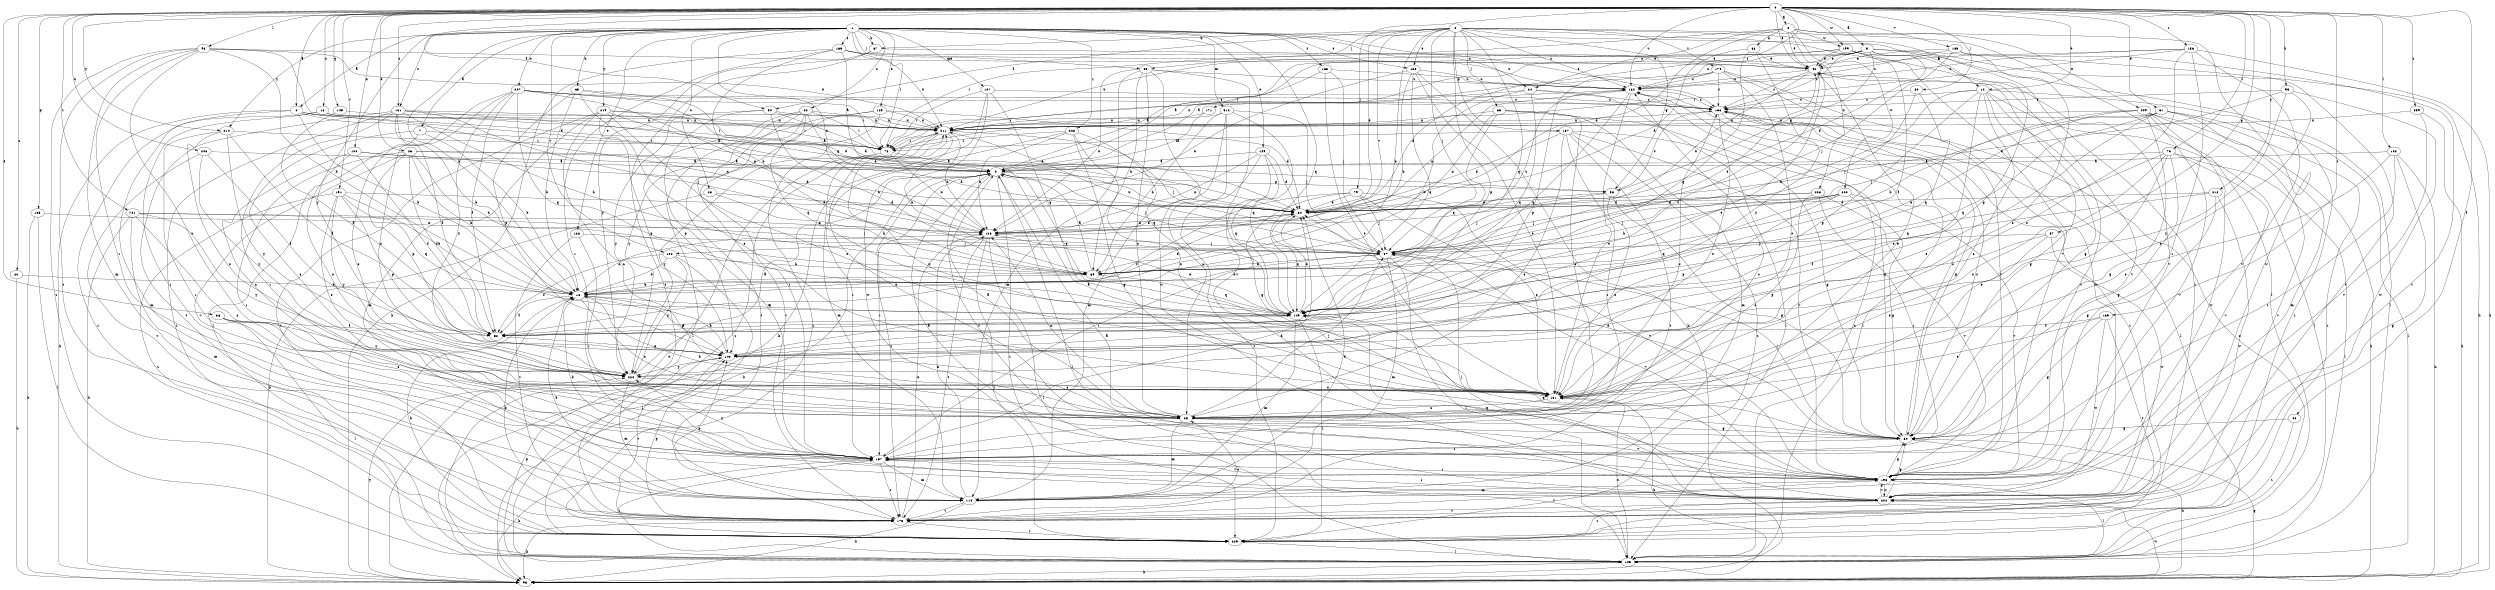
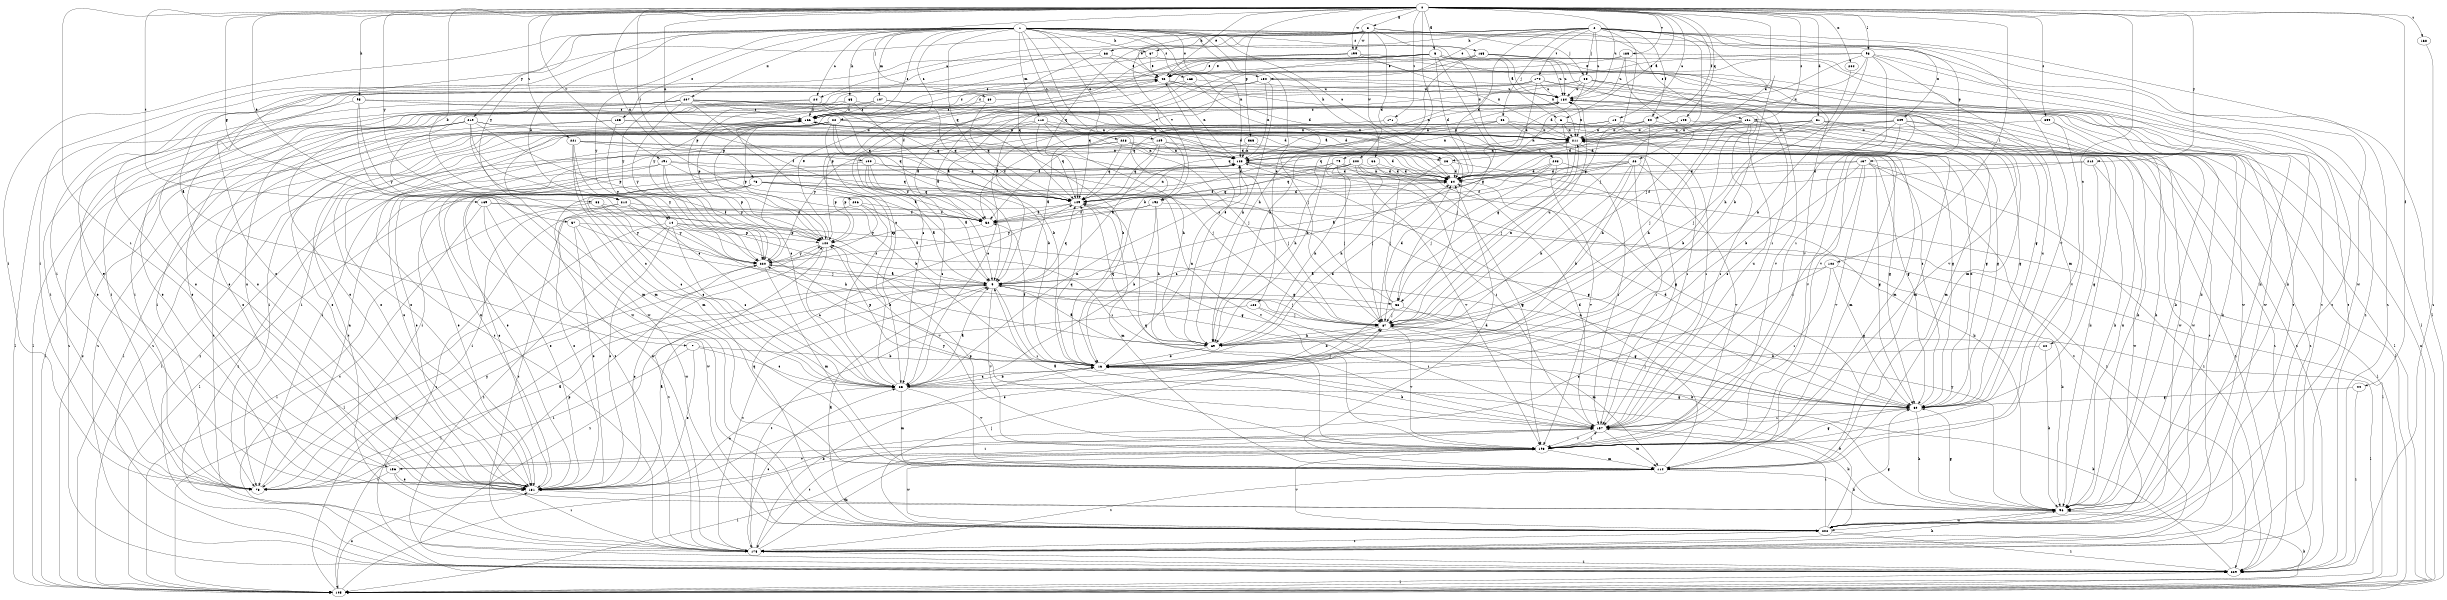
none -> (2424, 41)
none -> (1852, 66)
(1852, 100) -> none
(1227, 110) -> (1041, 120)
(912, 139) -> (1501, 156)
none -> (507, 149)
(786, 156) -> (958, 133)
none -> (1374, 161)
none -> (1978, 161)
(429, 210) -> (1015, 203)
(38, 213) -> (1251, 141)
(133, 213) -> (574, 141)
(1380, 305) -> none
(2182, 323) -> (1025, 454)
(2263, 422) -> (1864, 340)
